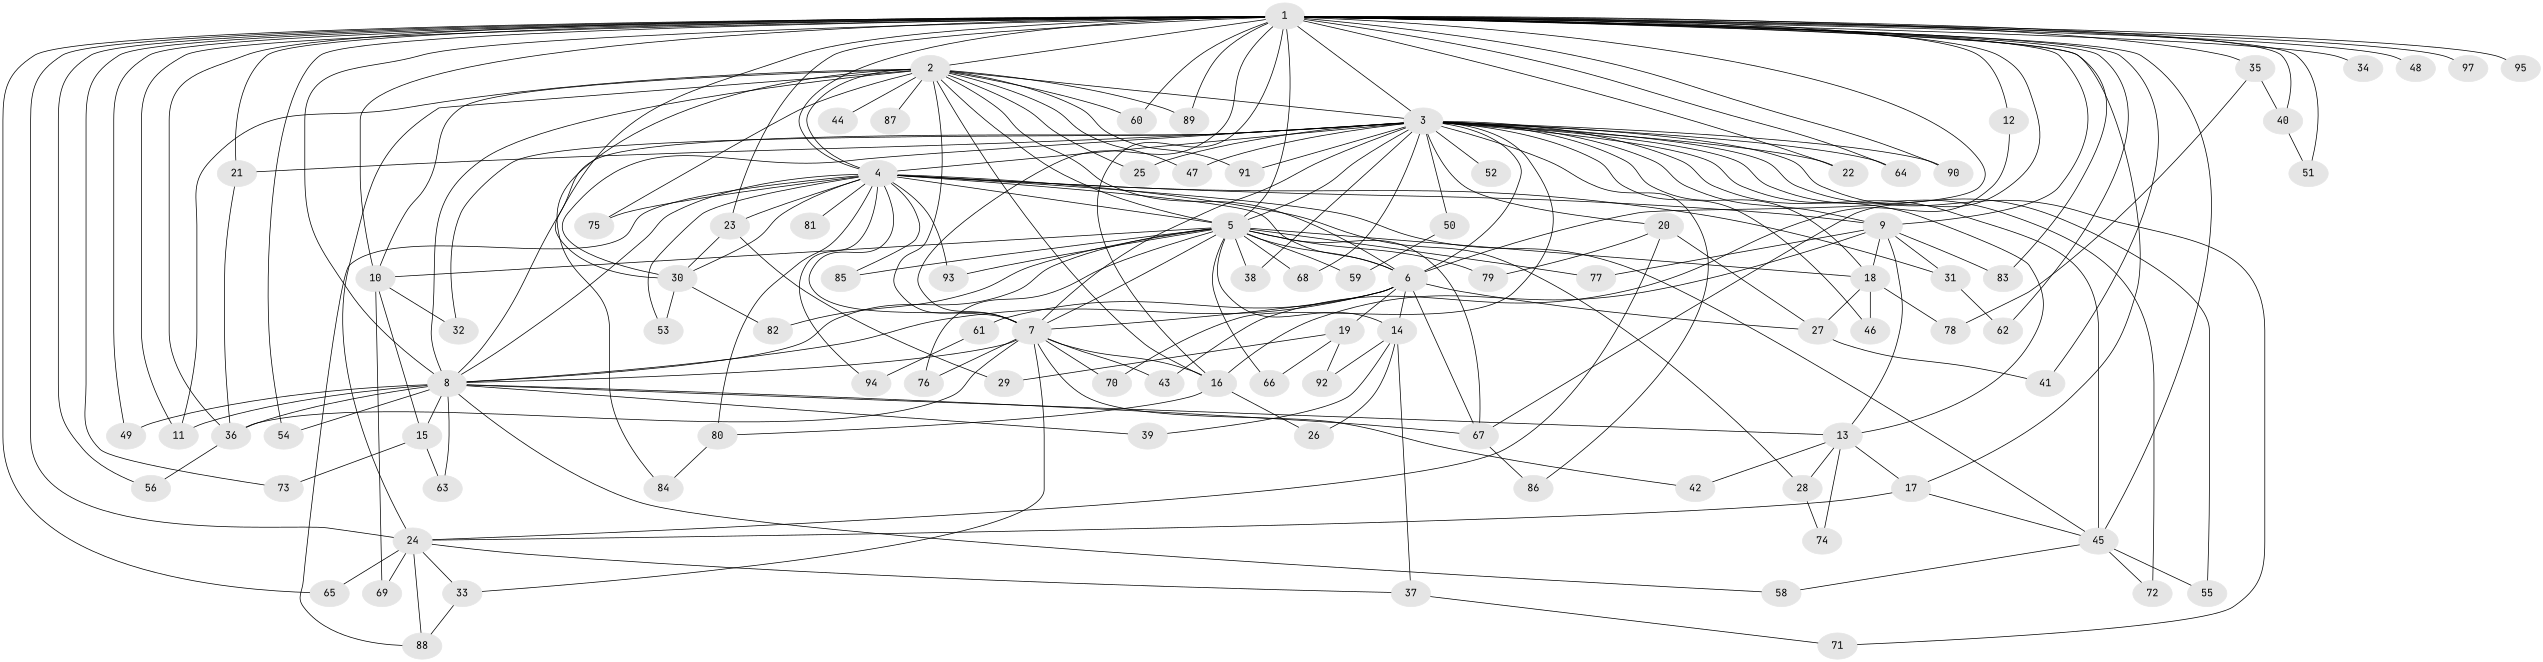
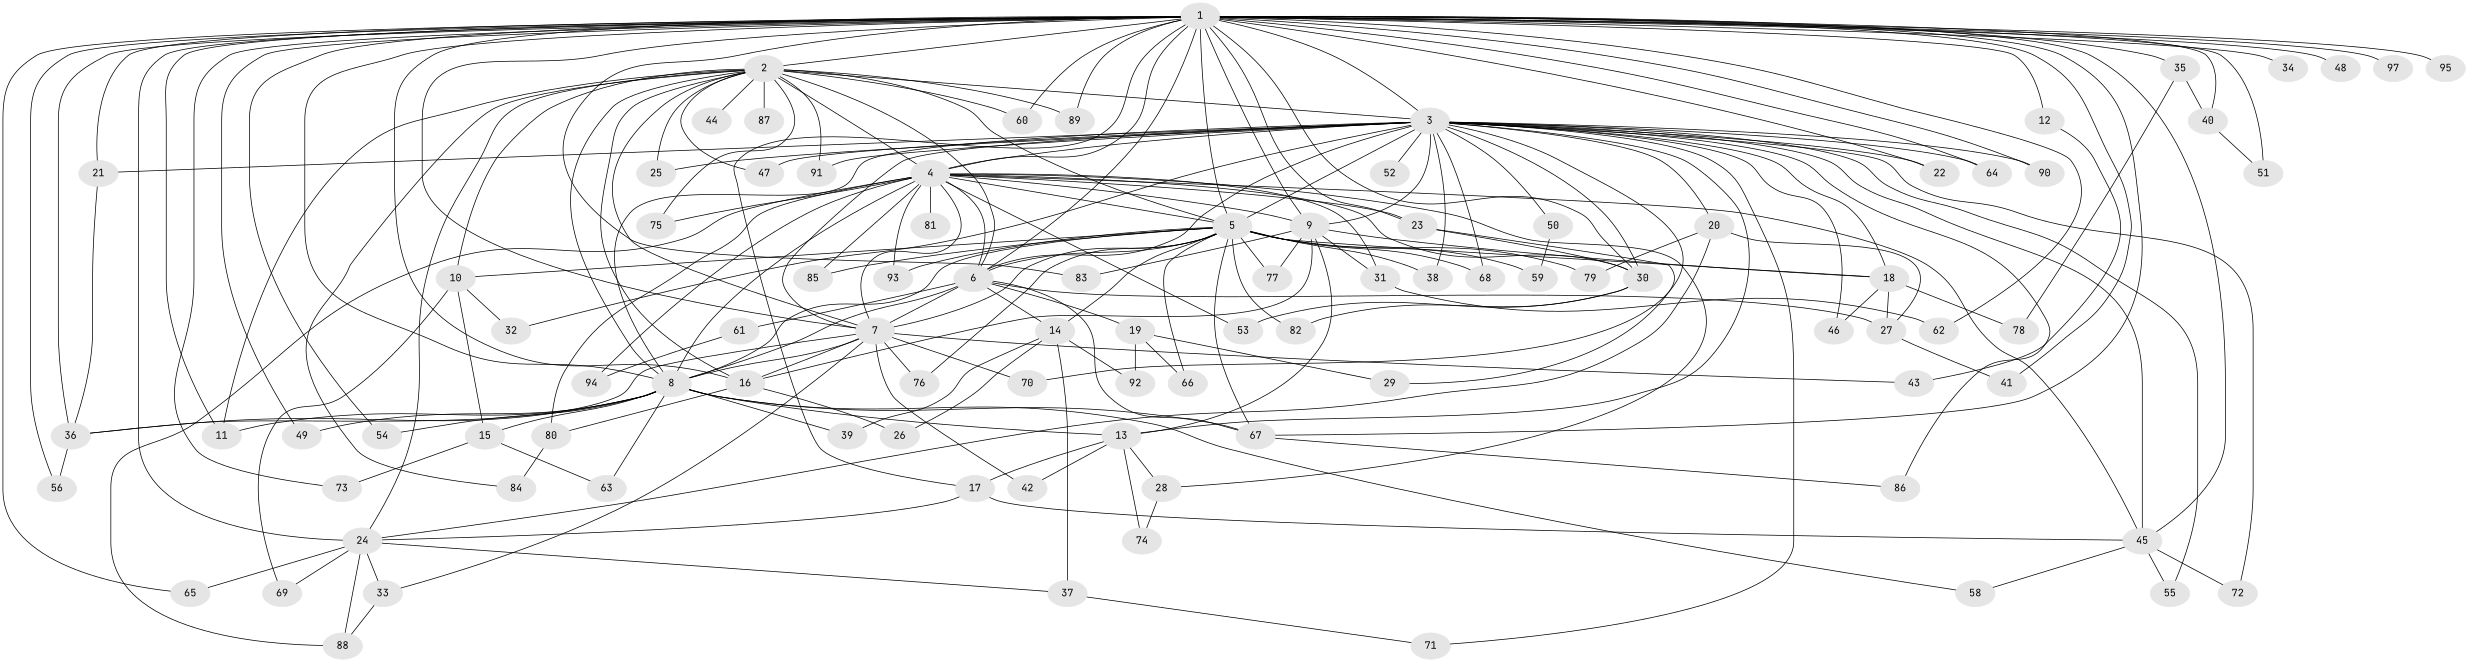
(704, 38) -> none
